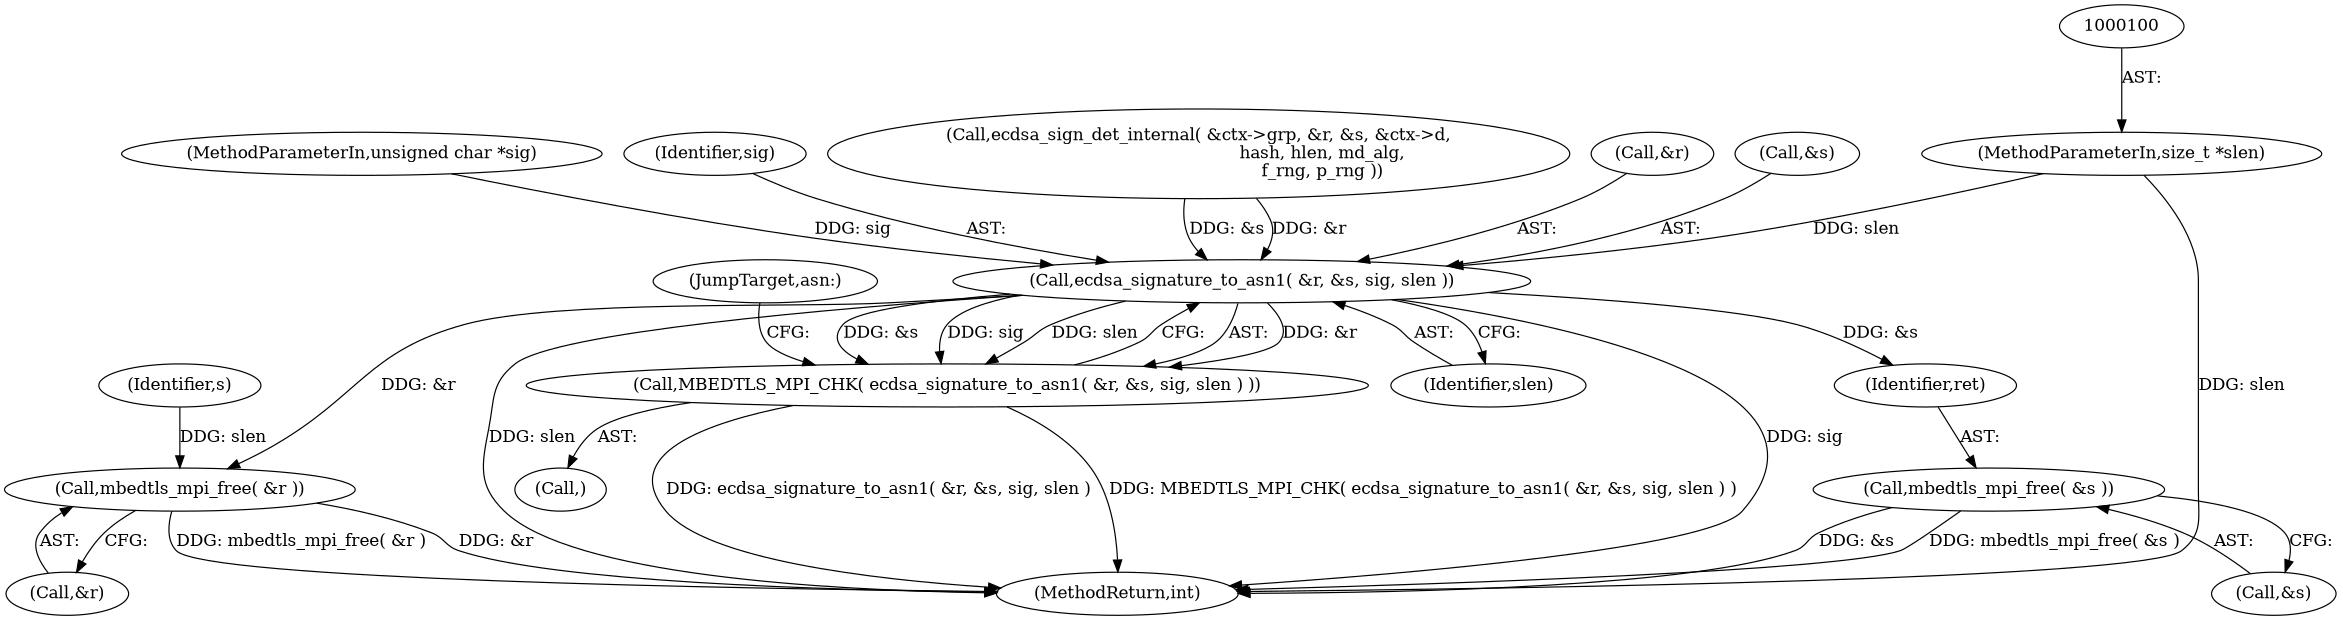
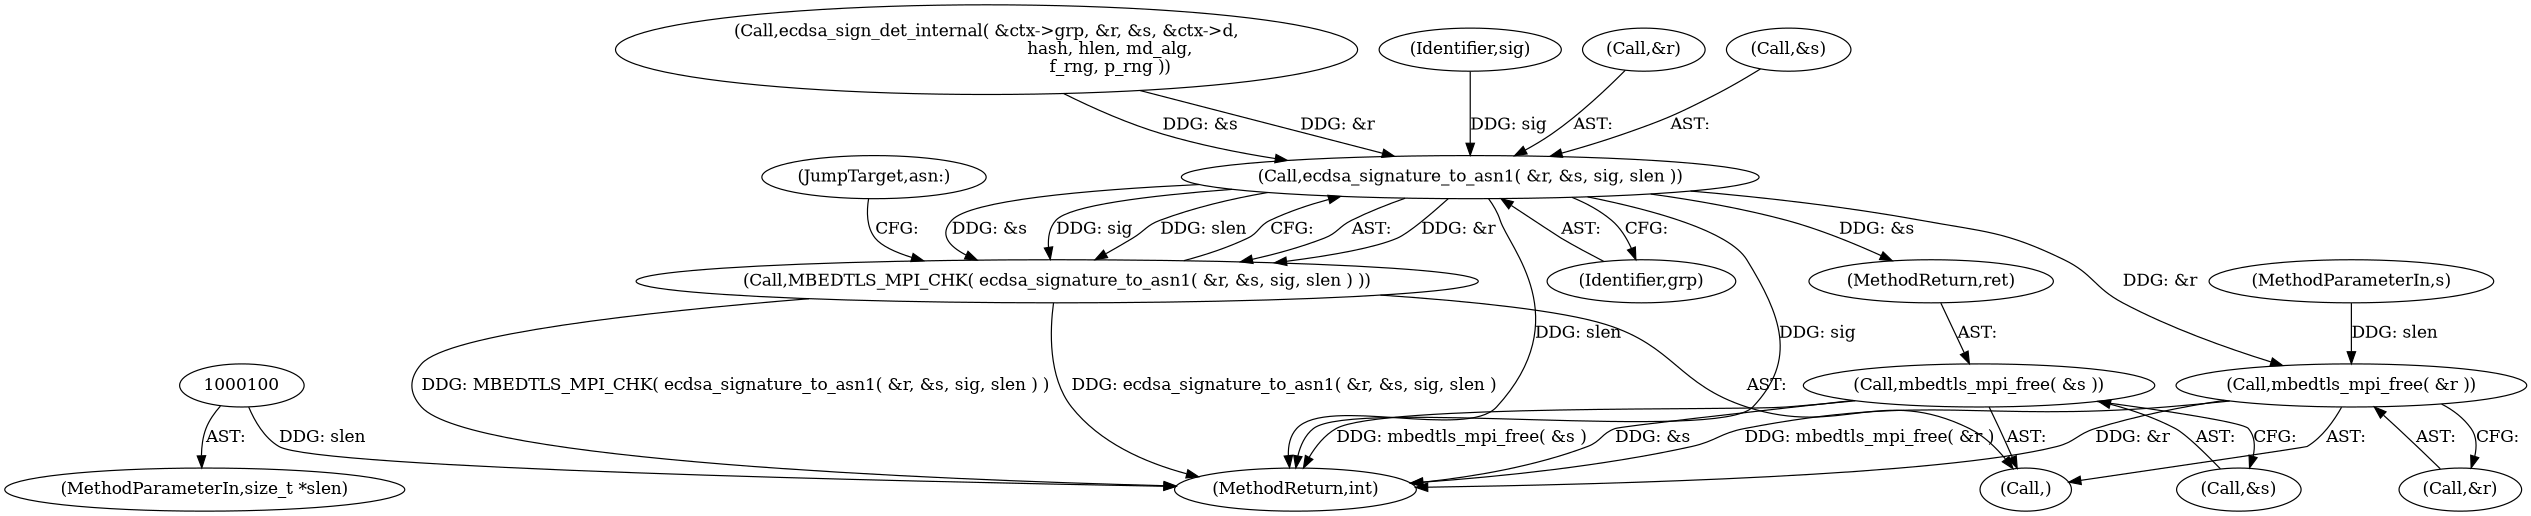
(362, 154) -> none
(989, 229) -> (1508, 125)
(1755, 231) -> none
(180, 385) -> (2351, 281)
(1488, 385) -> (1641, 281)
(1925, 385) -> (1931, 281)
none -> (2001, 432)
none -> (2227, 459)
(1915, 576) -> (695, 475)
